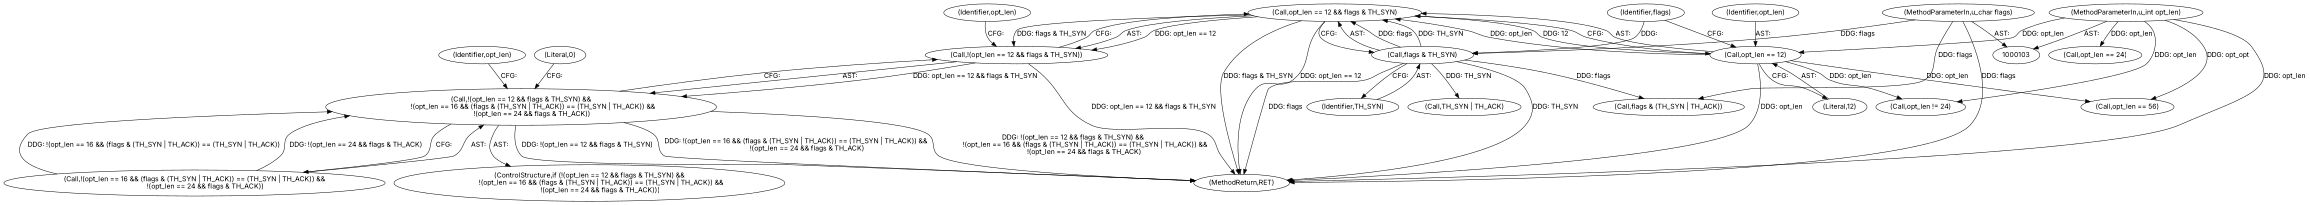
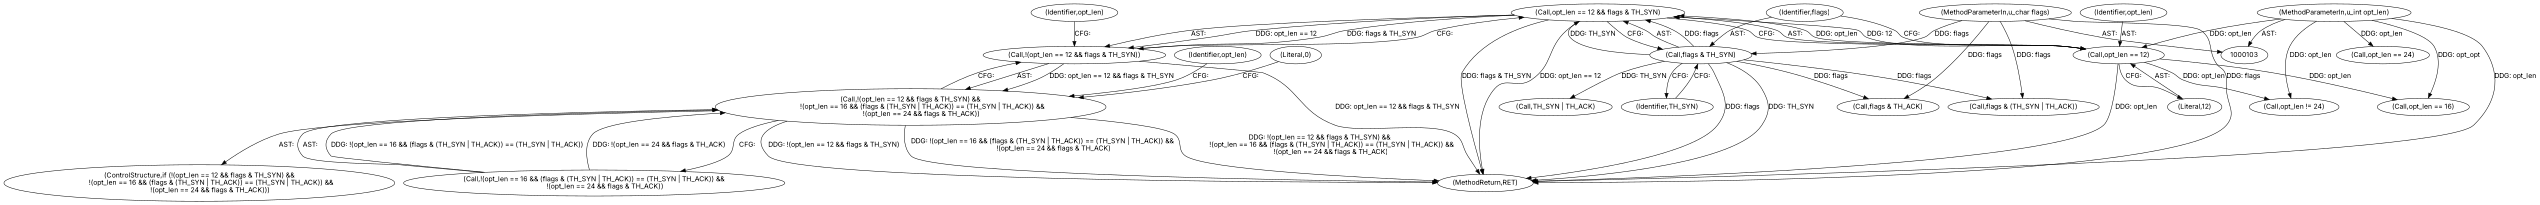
(1650, 34) -> (1739, 34)
(1425, 76) -> (1703, 76)
none -> (1888, 107)
(2127, 107) -> (2423, 107)
